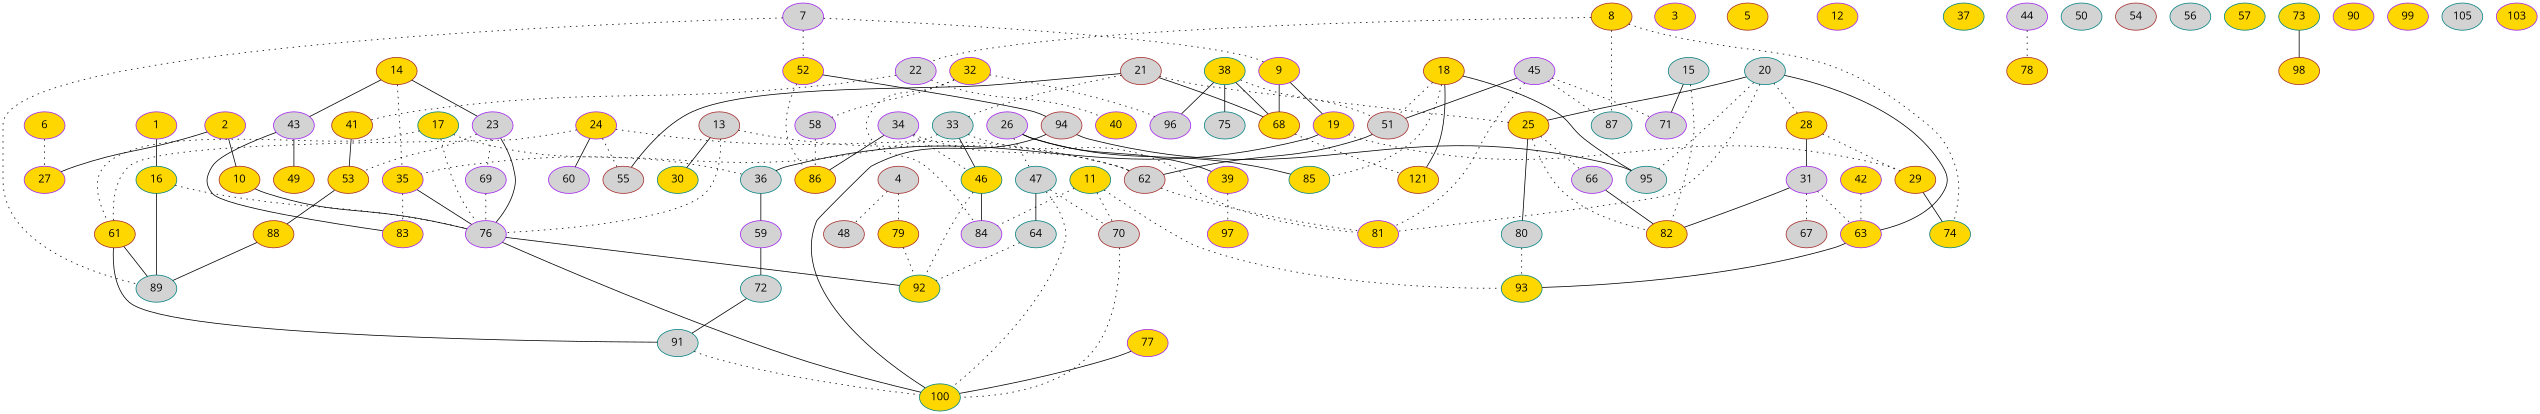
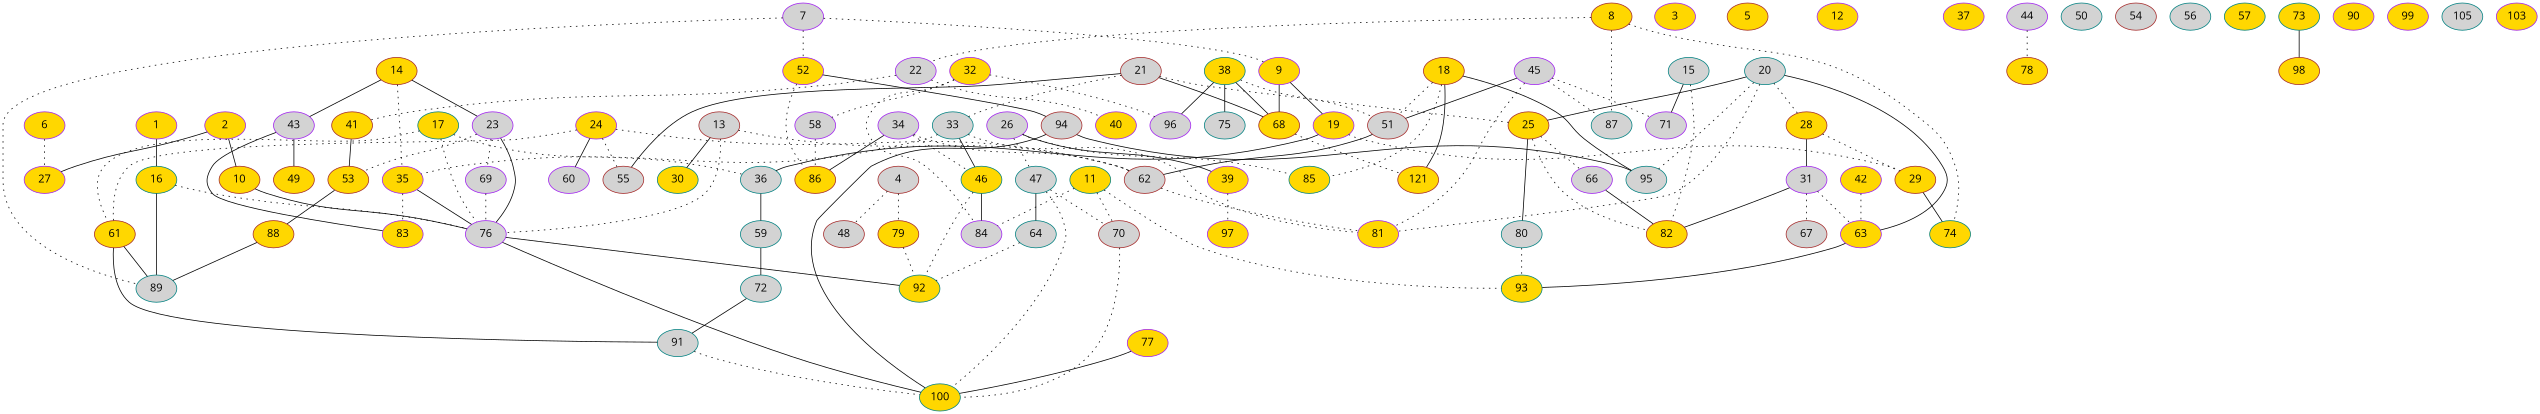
(1964, 17) -> (1964, 17)
(1156, 157) -> (1156, 157)
(761, 234) -> (761, 234)
